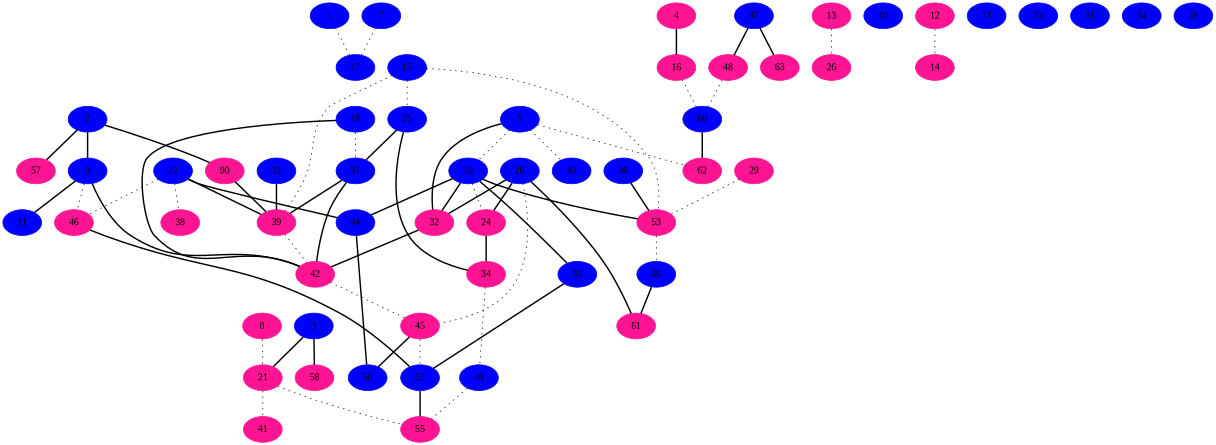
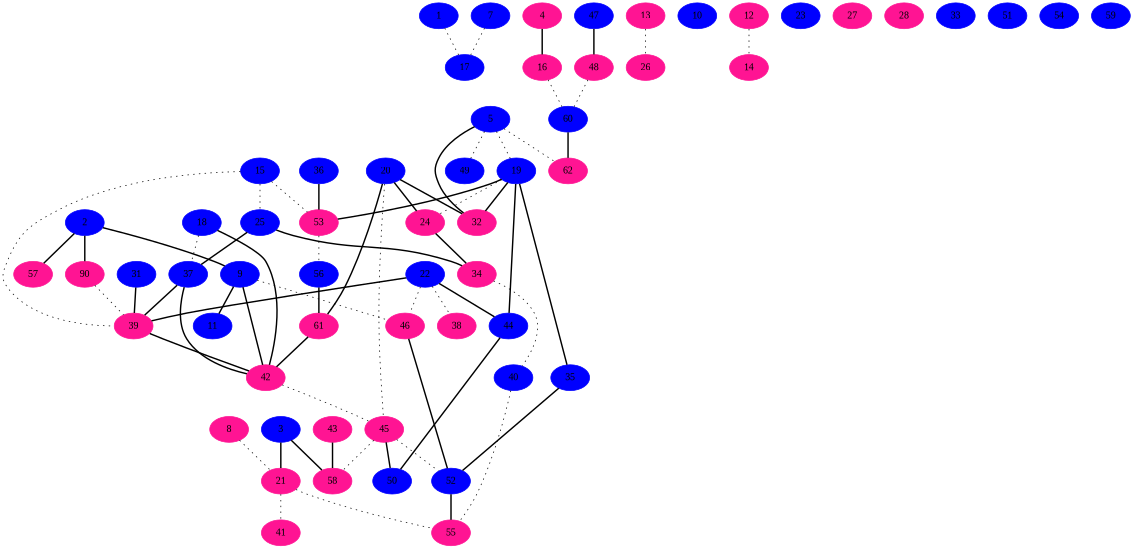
none -> (852, 16)
none -> (904, 16)
(780, 67) -> none
(754, 171) -> none
(244, 191) -> (109, 300)
(296, 248) -> (187, 348)
(375, 248) -> (292, 352)
none -> (333, 429)
none -> (358, 455)
